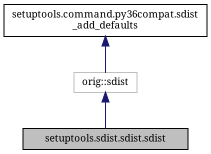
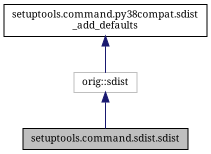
(106, 20) -> (106, 20)
(106, 139) -> (106, 139)
